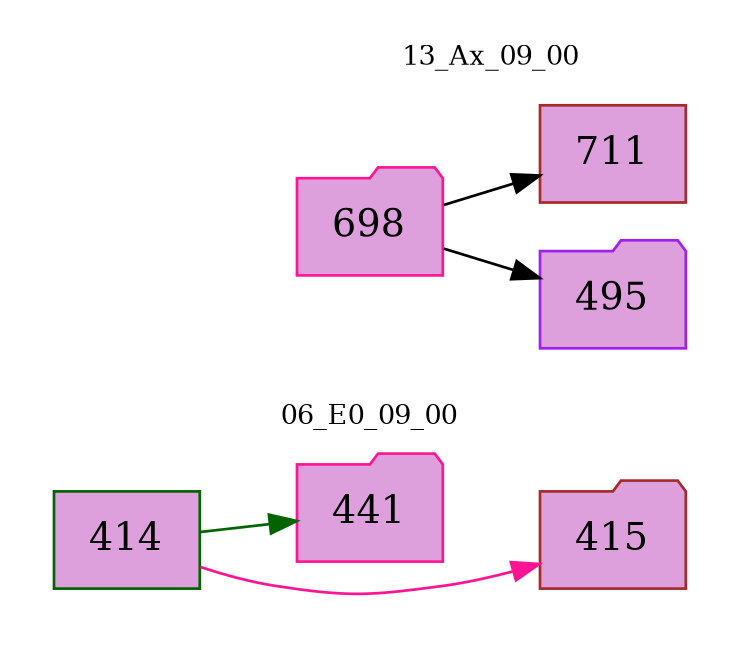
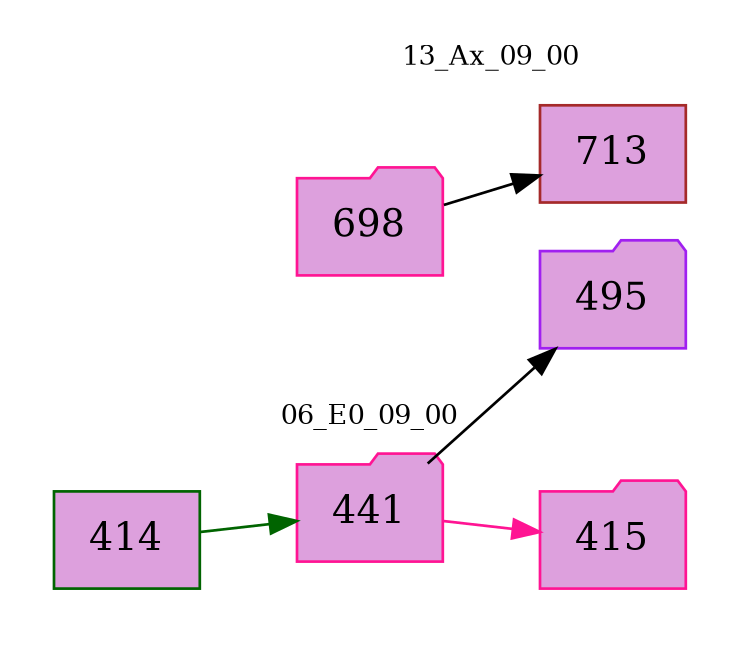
(613, 154) -> (613, 154)
(479, 259) -> (481, 416)
(613, 540) -> (613, 540)
(356, 594) -> (478, 525)
